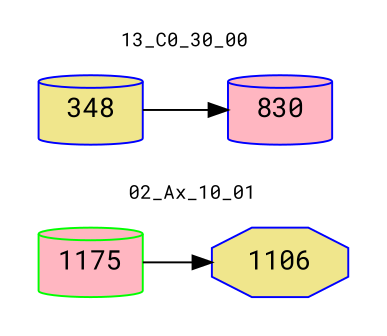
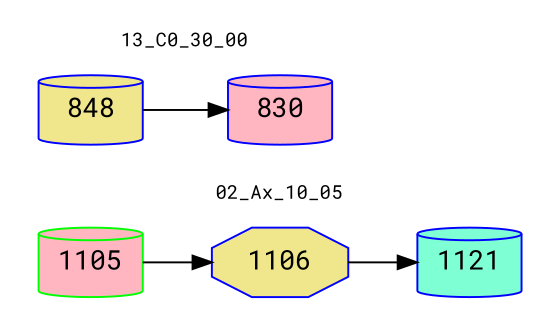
(91, 110) -> (91, 110)
(193, 194) -> (280, 194)
(91, 262) -> (91, 262)
none -> (469, 262)
